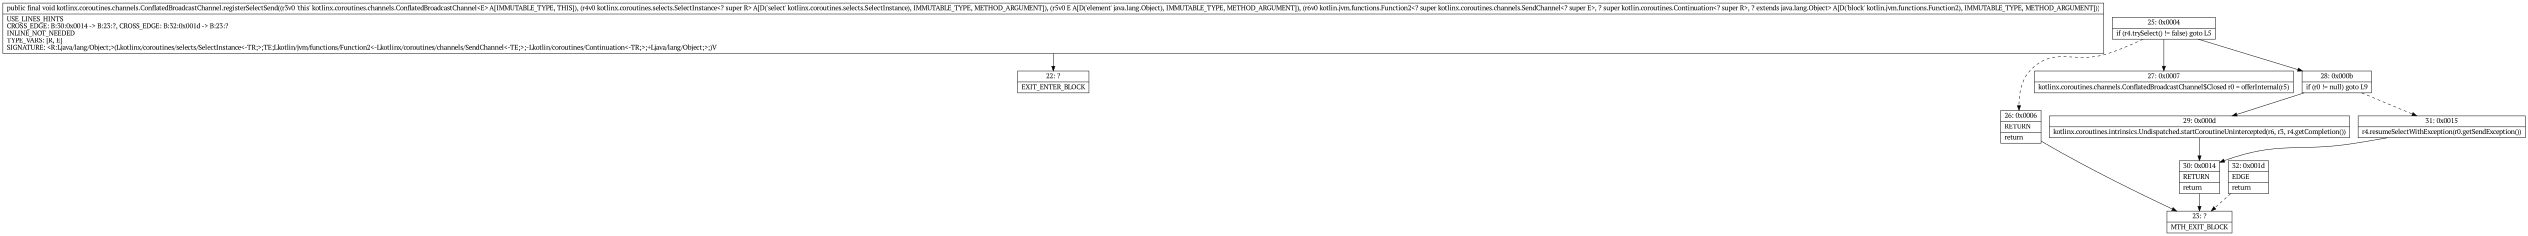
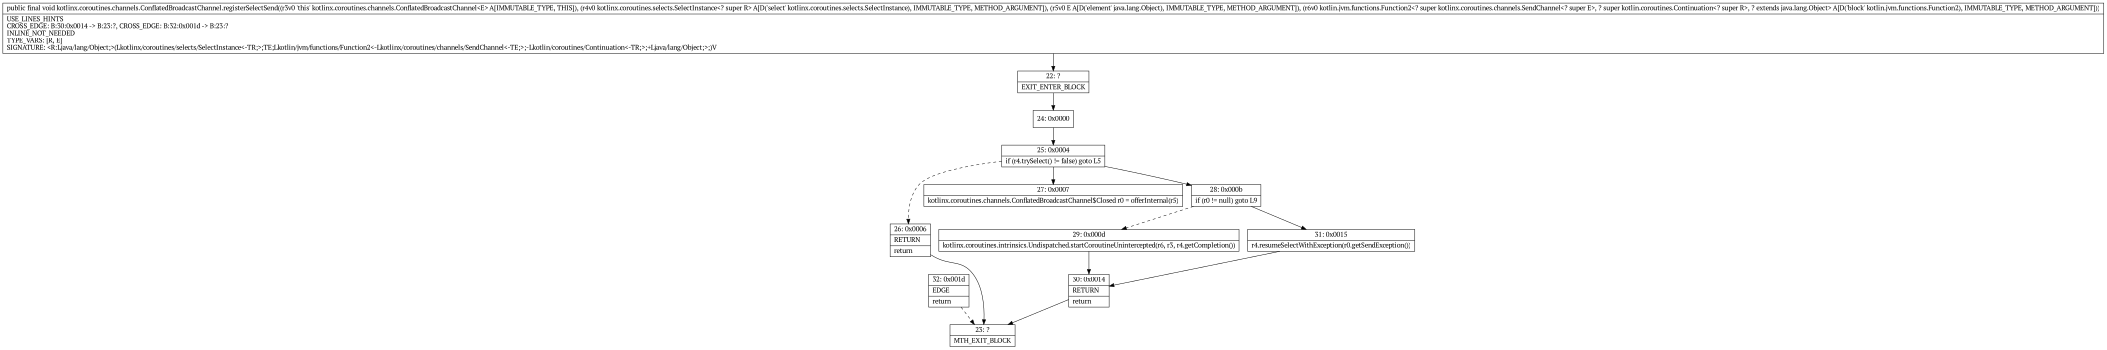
(2387, 103) -> (1277, 217)
(2270, 104) -> (1160, 217)
none -> (1053, 119)
